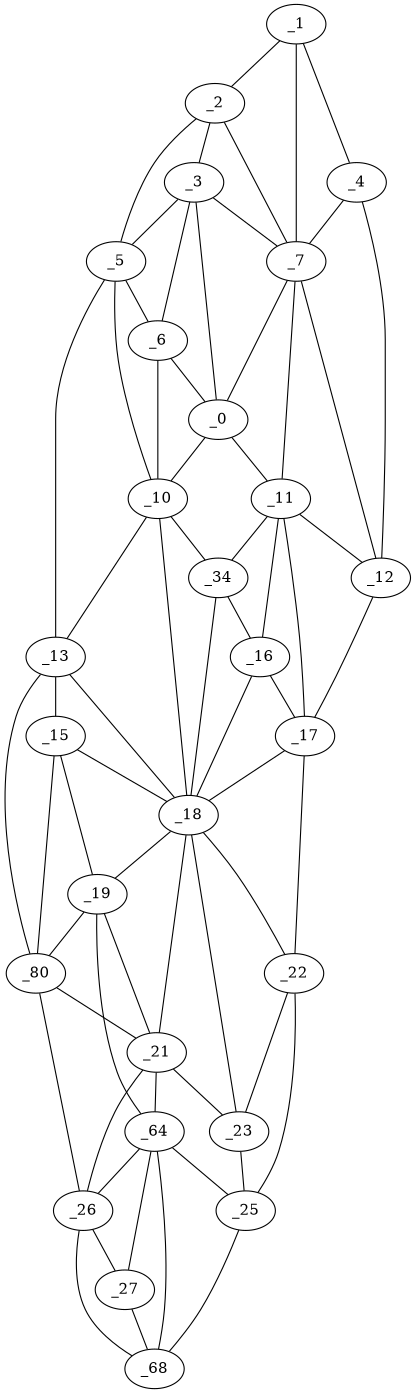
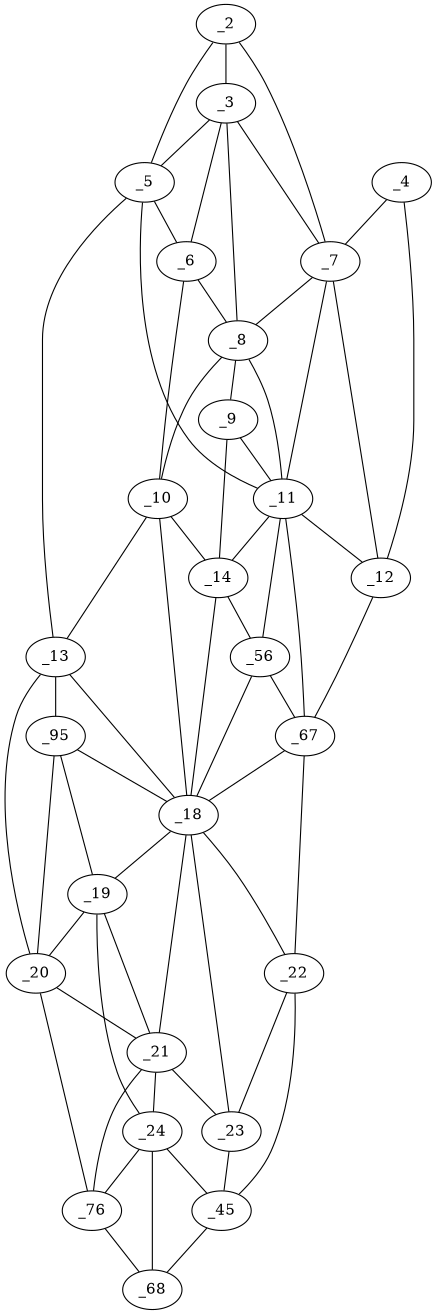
(296, 24) -> none
(122, 382) -> (155, 367)
(218, 420) -> (238, 341)
none -> (228, 420)
(218, 578) -> (218, 578)
(260, 657) -> (260, 657)
(56, 736) -> (56, 736)
(305, 736) -> (305, 736)
(36, 973) -> (36, 973)
(155, 1132) -> (152, 1132)
(83, 1211) -> (92, 1211)
(246, 1211) -> (222, 1211)
(125, 1290) -> none
